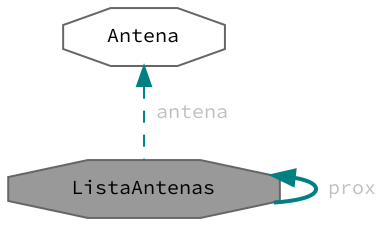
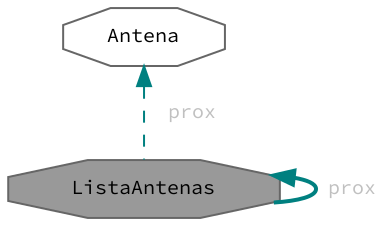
(187, 113) -> (187, 113)
